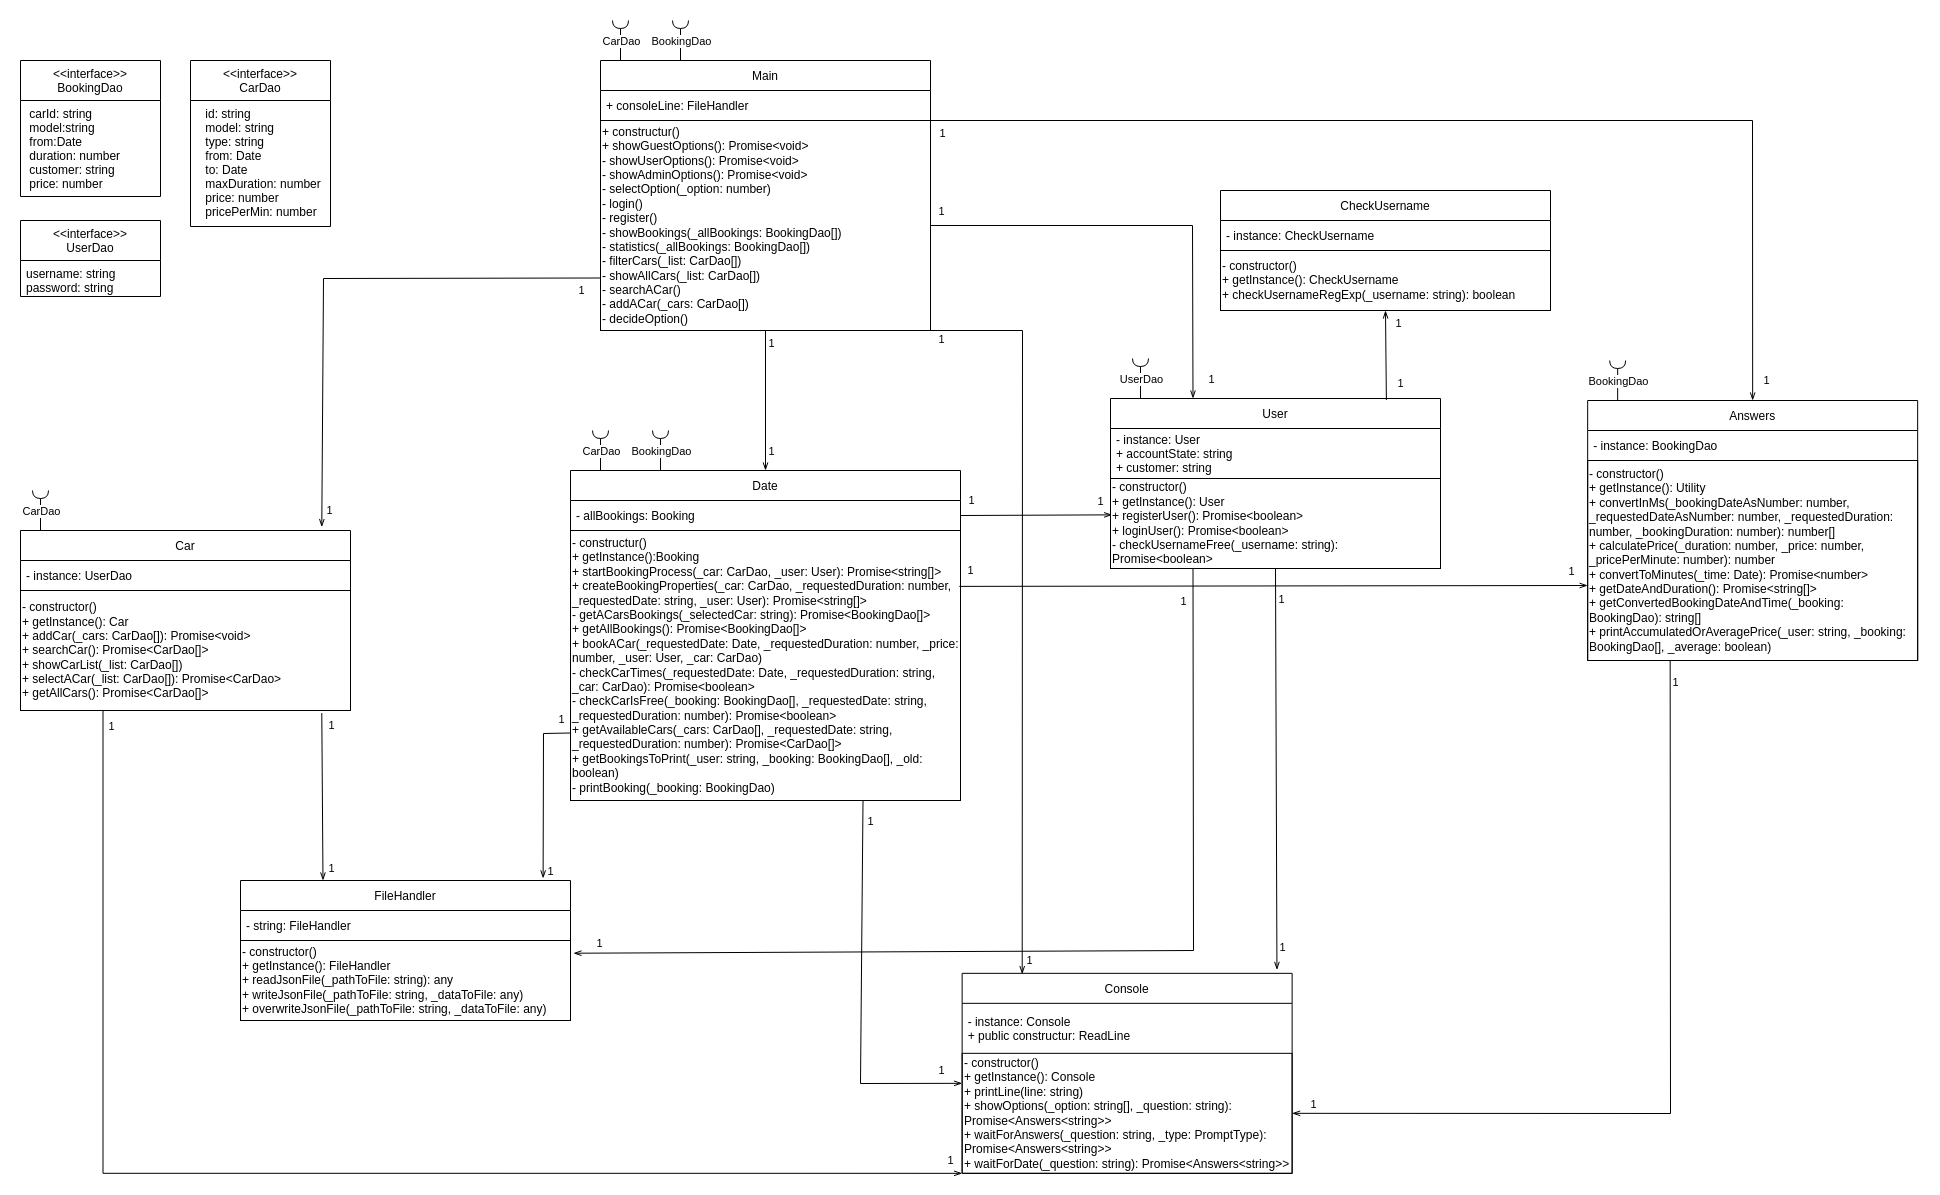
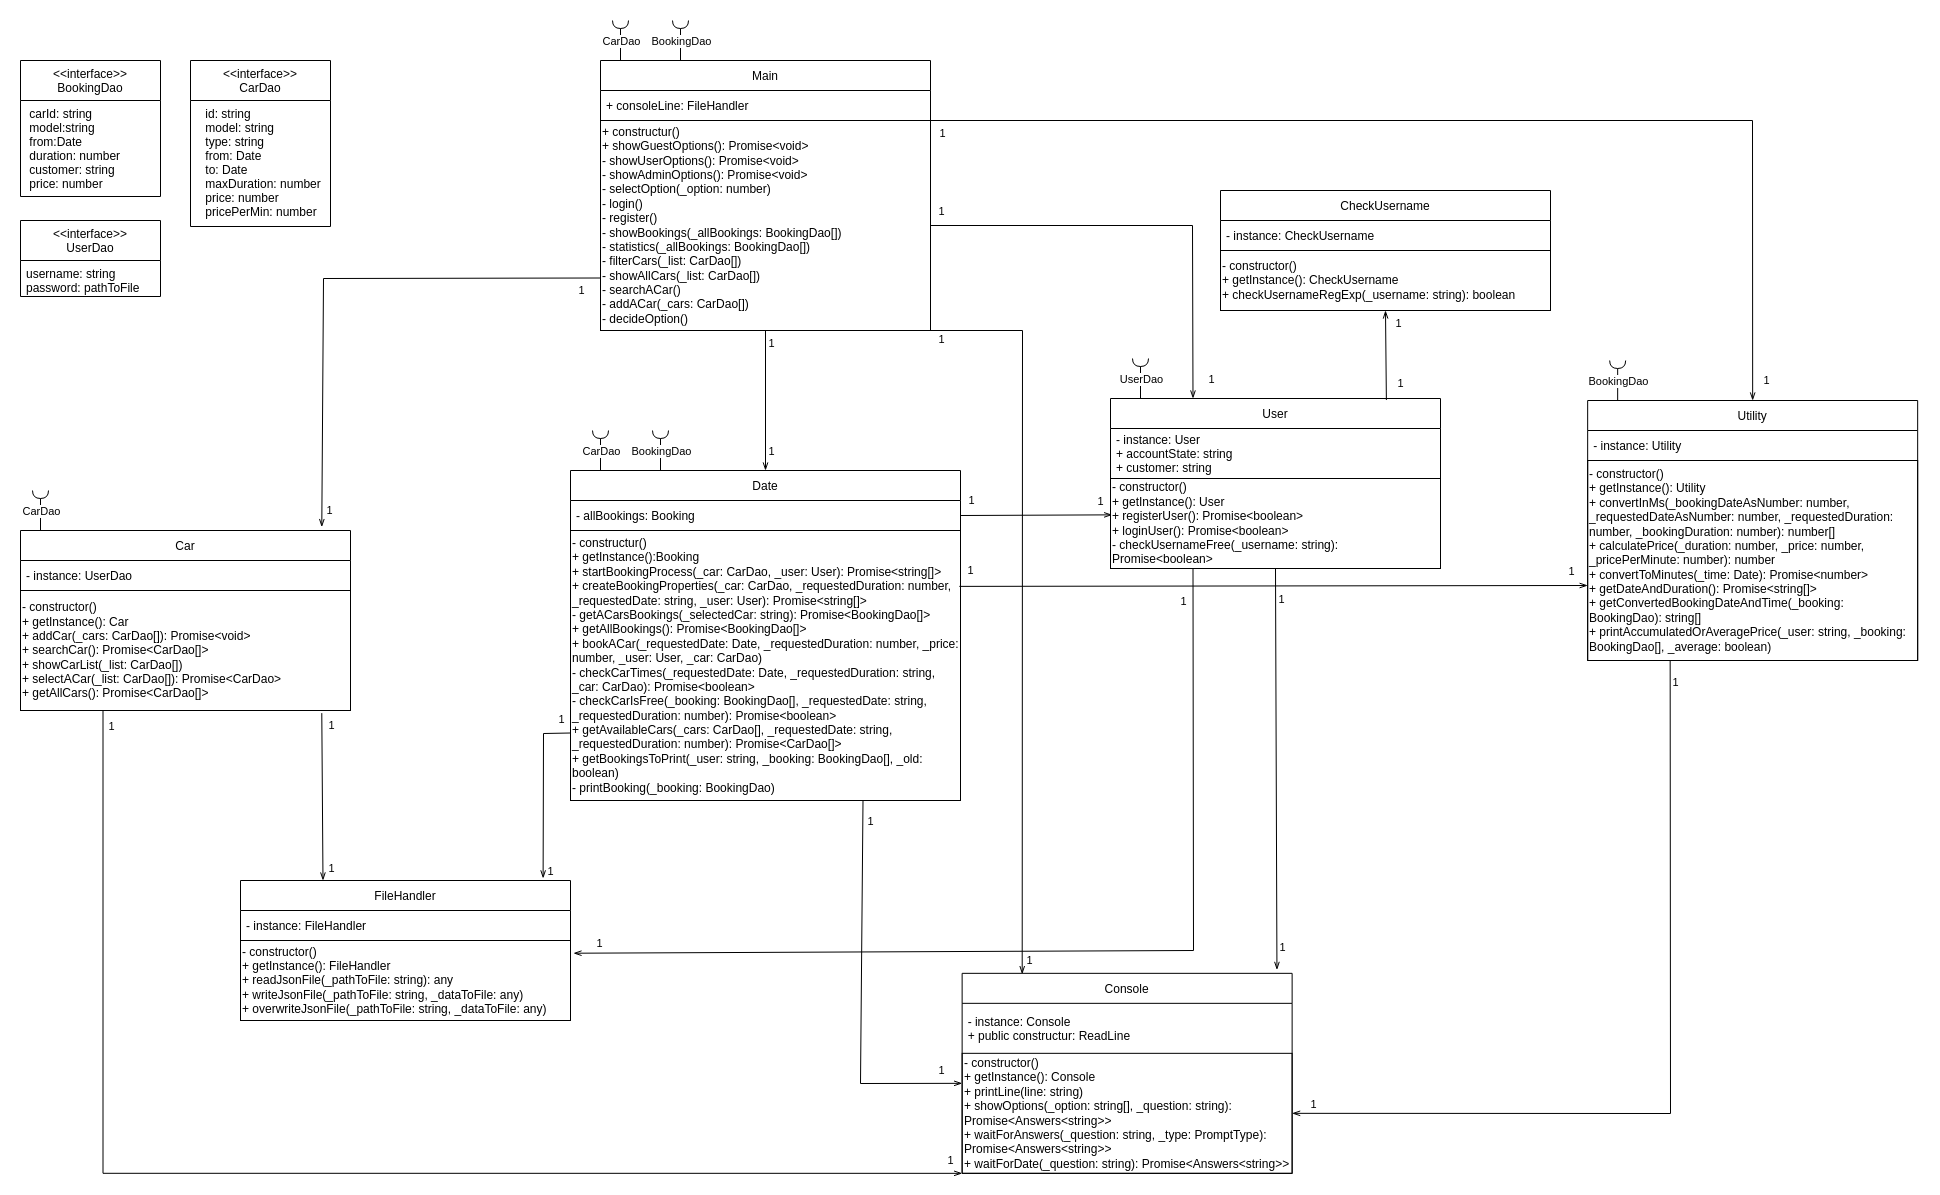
(75, 274) -> (75, 274)
(1752, 416) -> (1752, 416)
(1659, 446) -> (1646, 446)
(306, 926) -> (312, 926)
